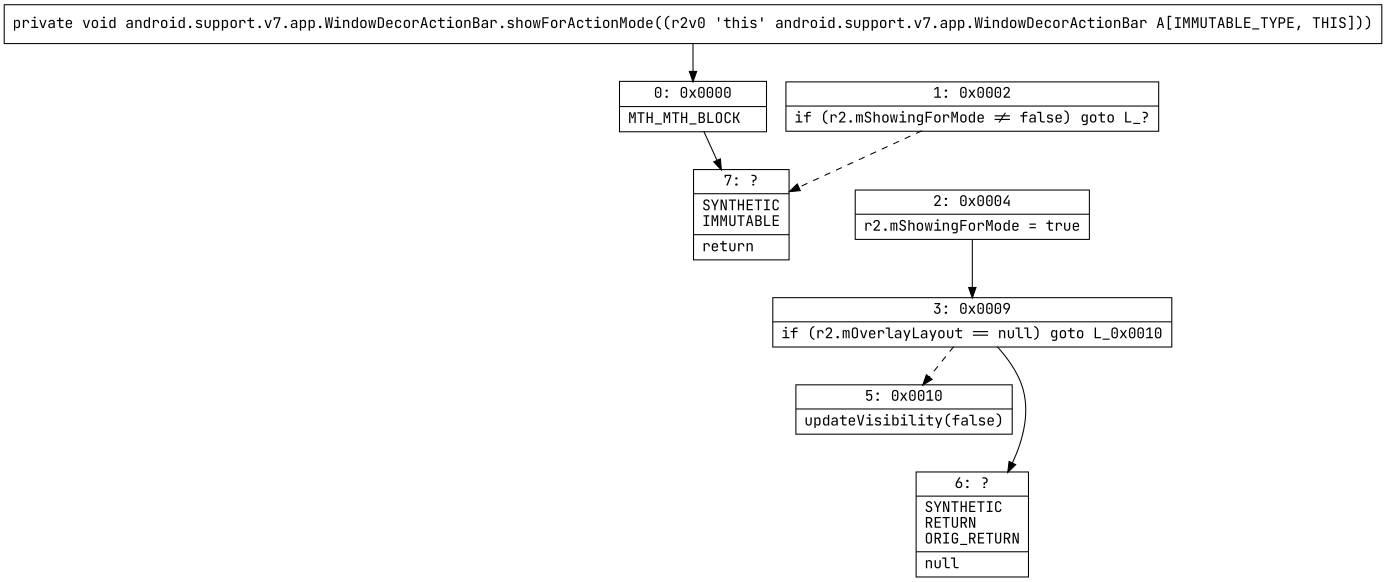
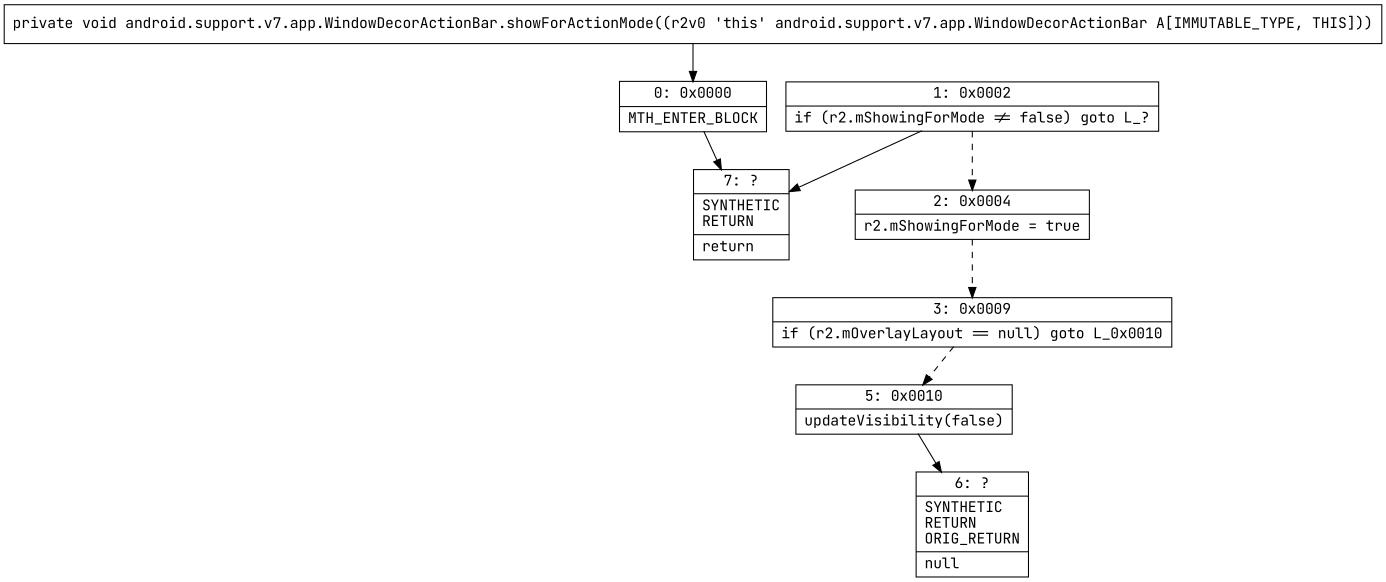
(685, 119) -> (693, 119)
none -> (972, 155)
(860, 159) -> (860, 159)
(741, 222) -> (728, 222)
(972, 263) -> (972, 263)
(1025, 402) -> (927, 448)
